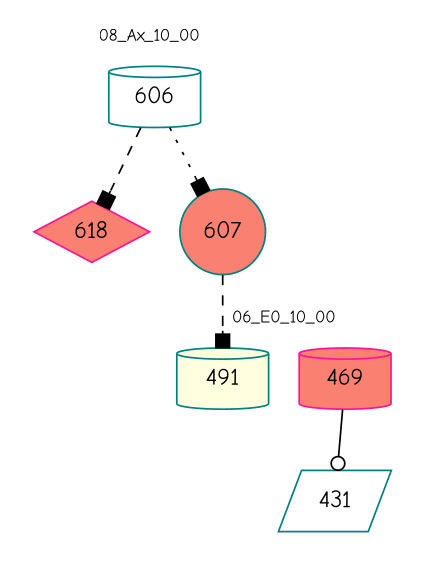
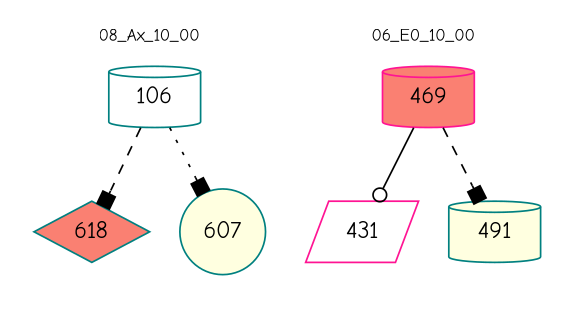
(155, 97) -> (155, 97)
(92, 232) -> (92, 232)
(223, 232) -> (223, 232)
(223, 312) -> (458, 157)
(335, 501) -> (362, 232)
